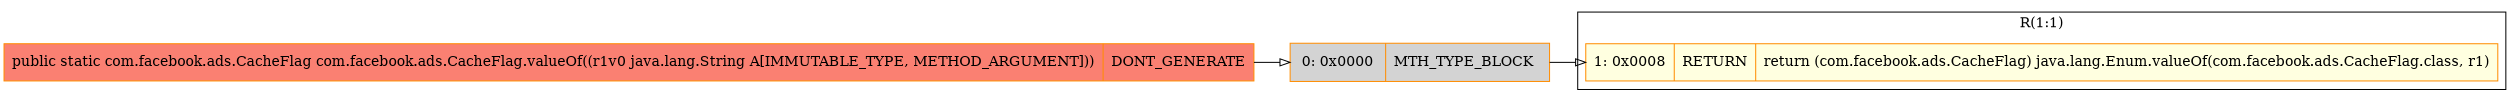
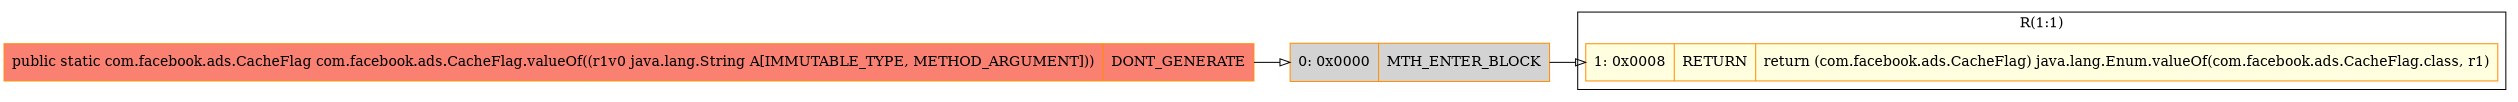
(1464, 62) -> (1464, 62)
